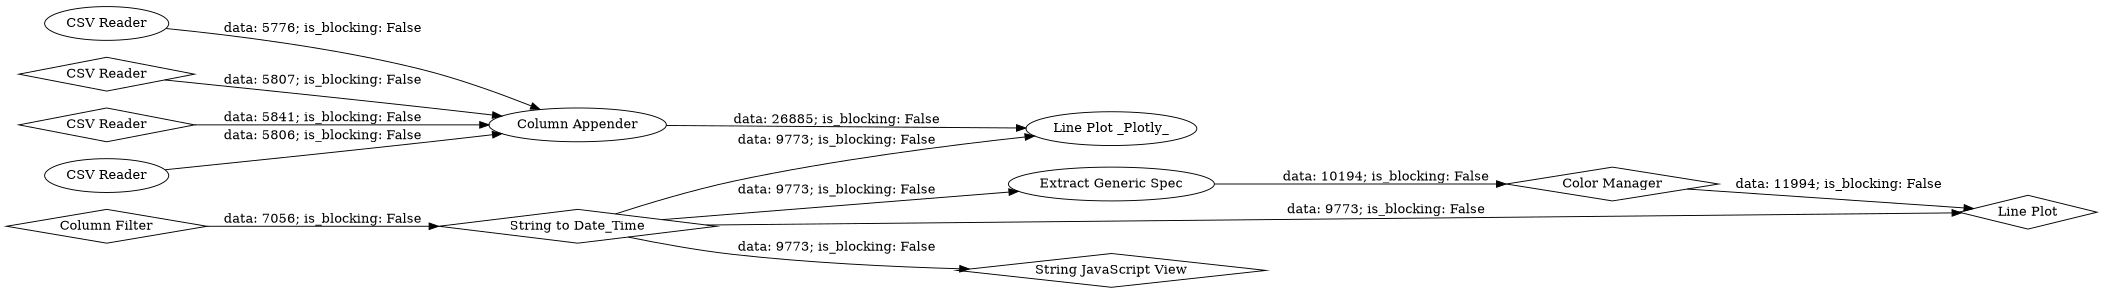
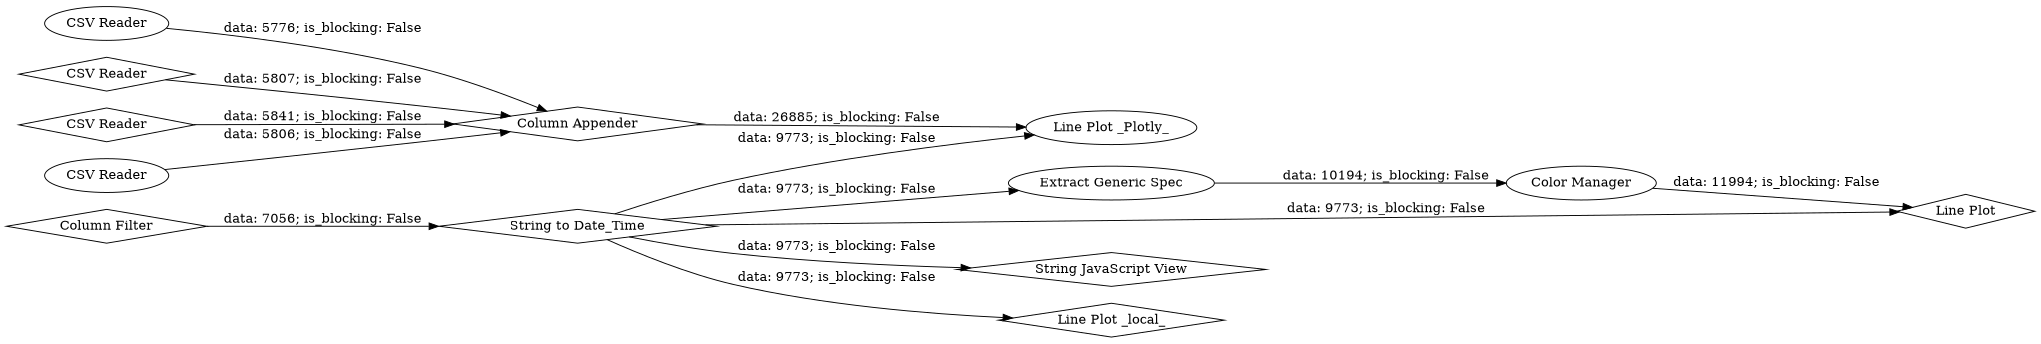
(578, 125) -> (578, 124)
(1612, 184) -> (1581, 183)
none -> (1111, 320)
